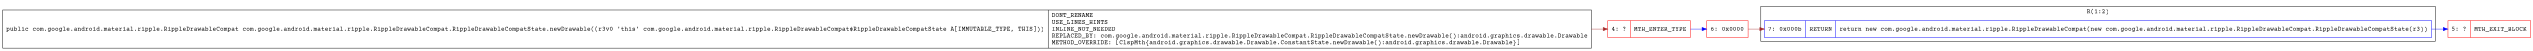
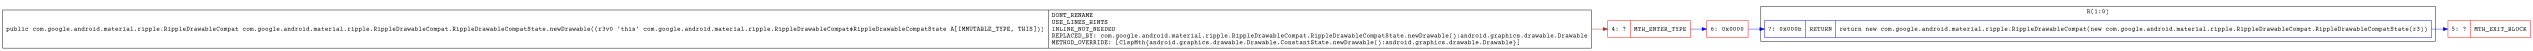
(2098, 12) -> (2098, 12)
(1754, 29) -> (1754, 29)
